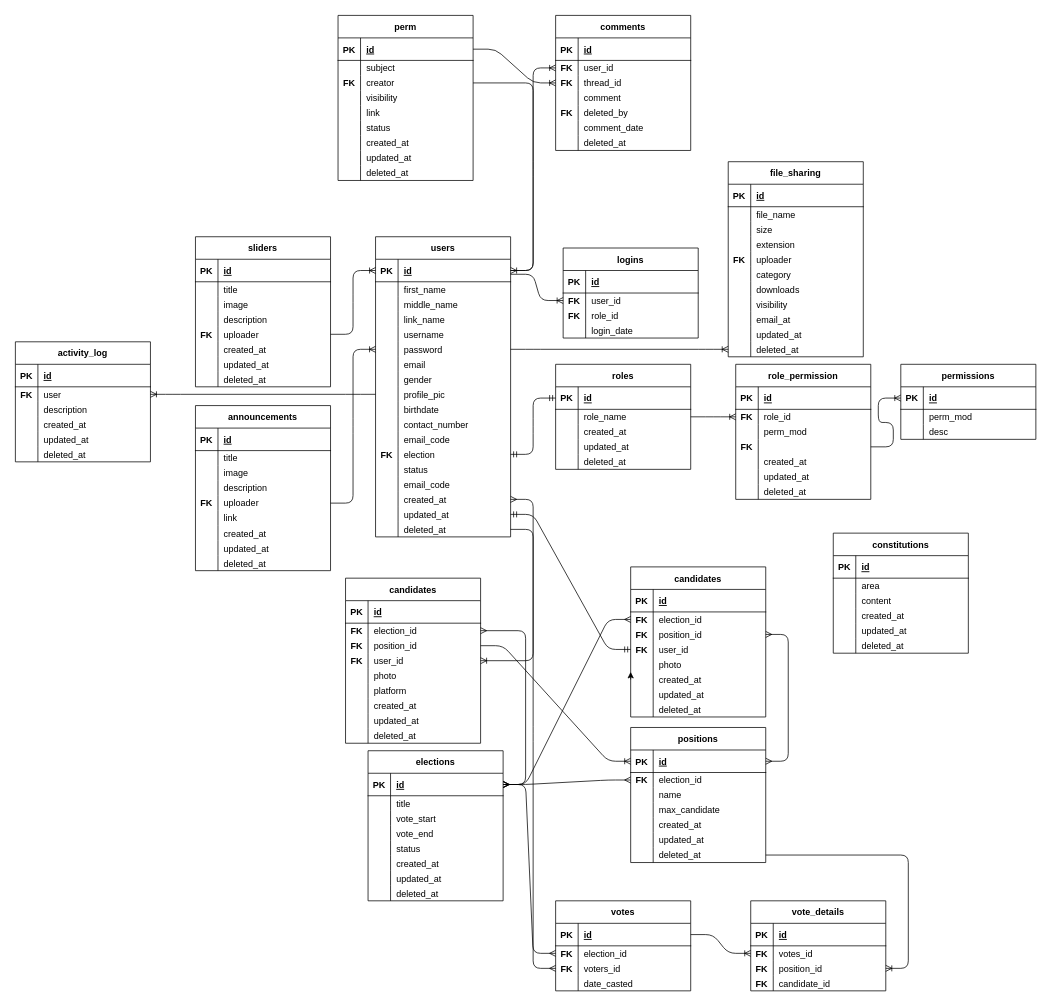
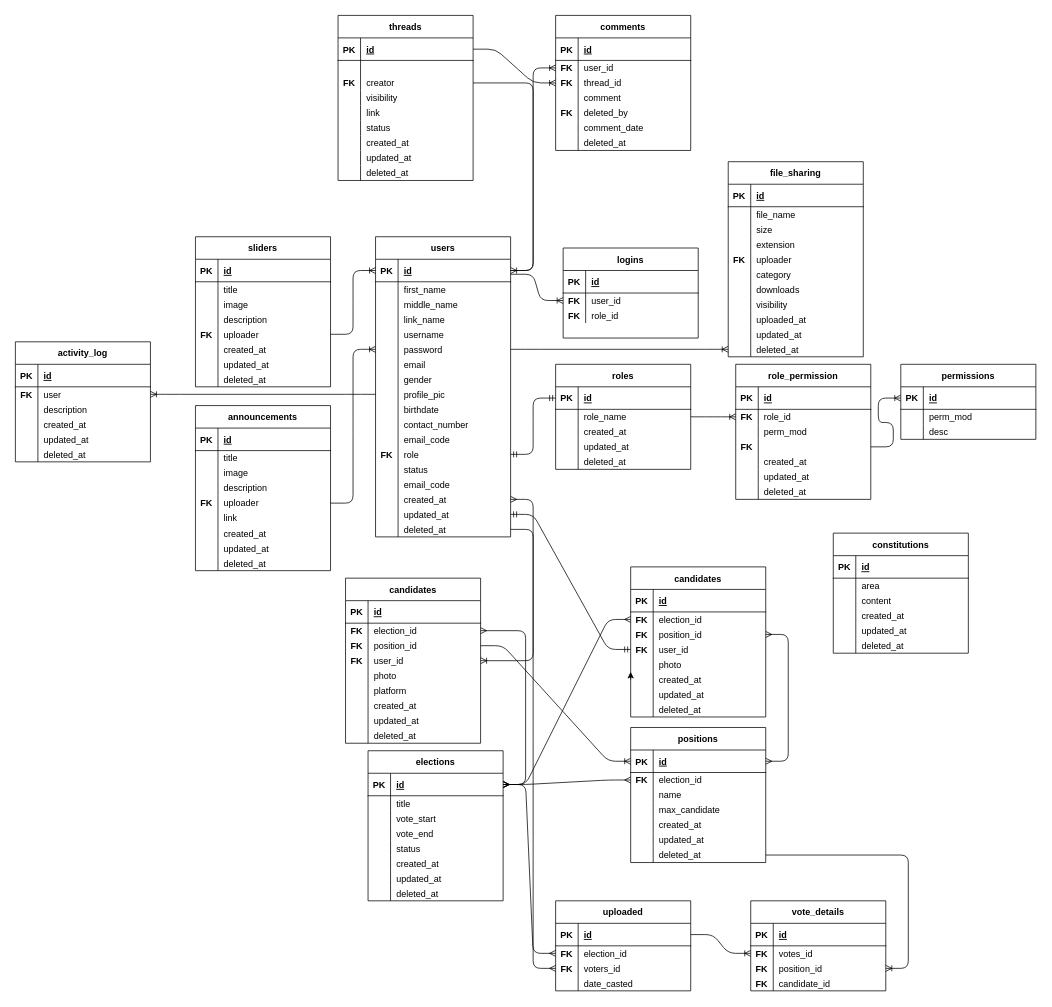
(405, 27) -> (405, 27)
(417, 68) -> none
(774, 320) -> (783, 320)
(642, 330) -> none
(421, 455) -> (412, 455)
(623, 912) -> (623, 912)
